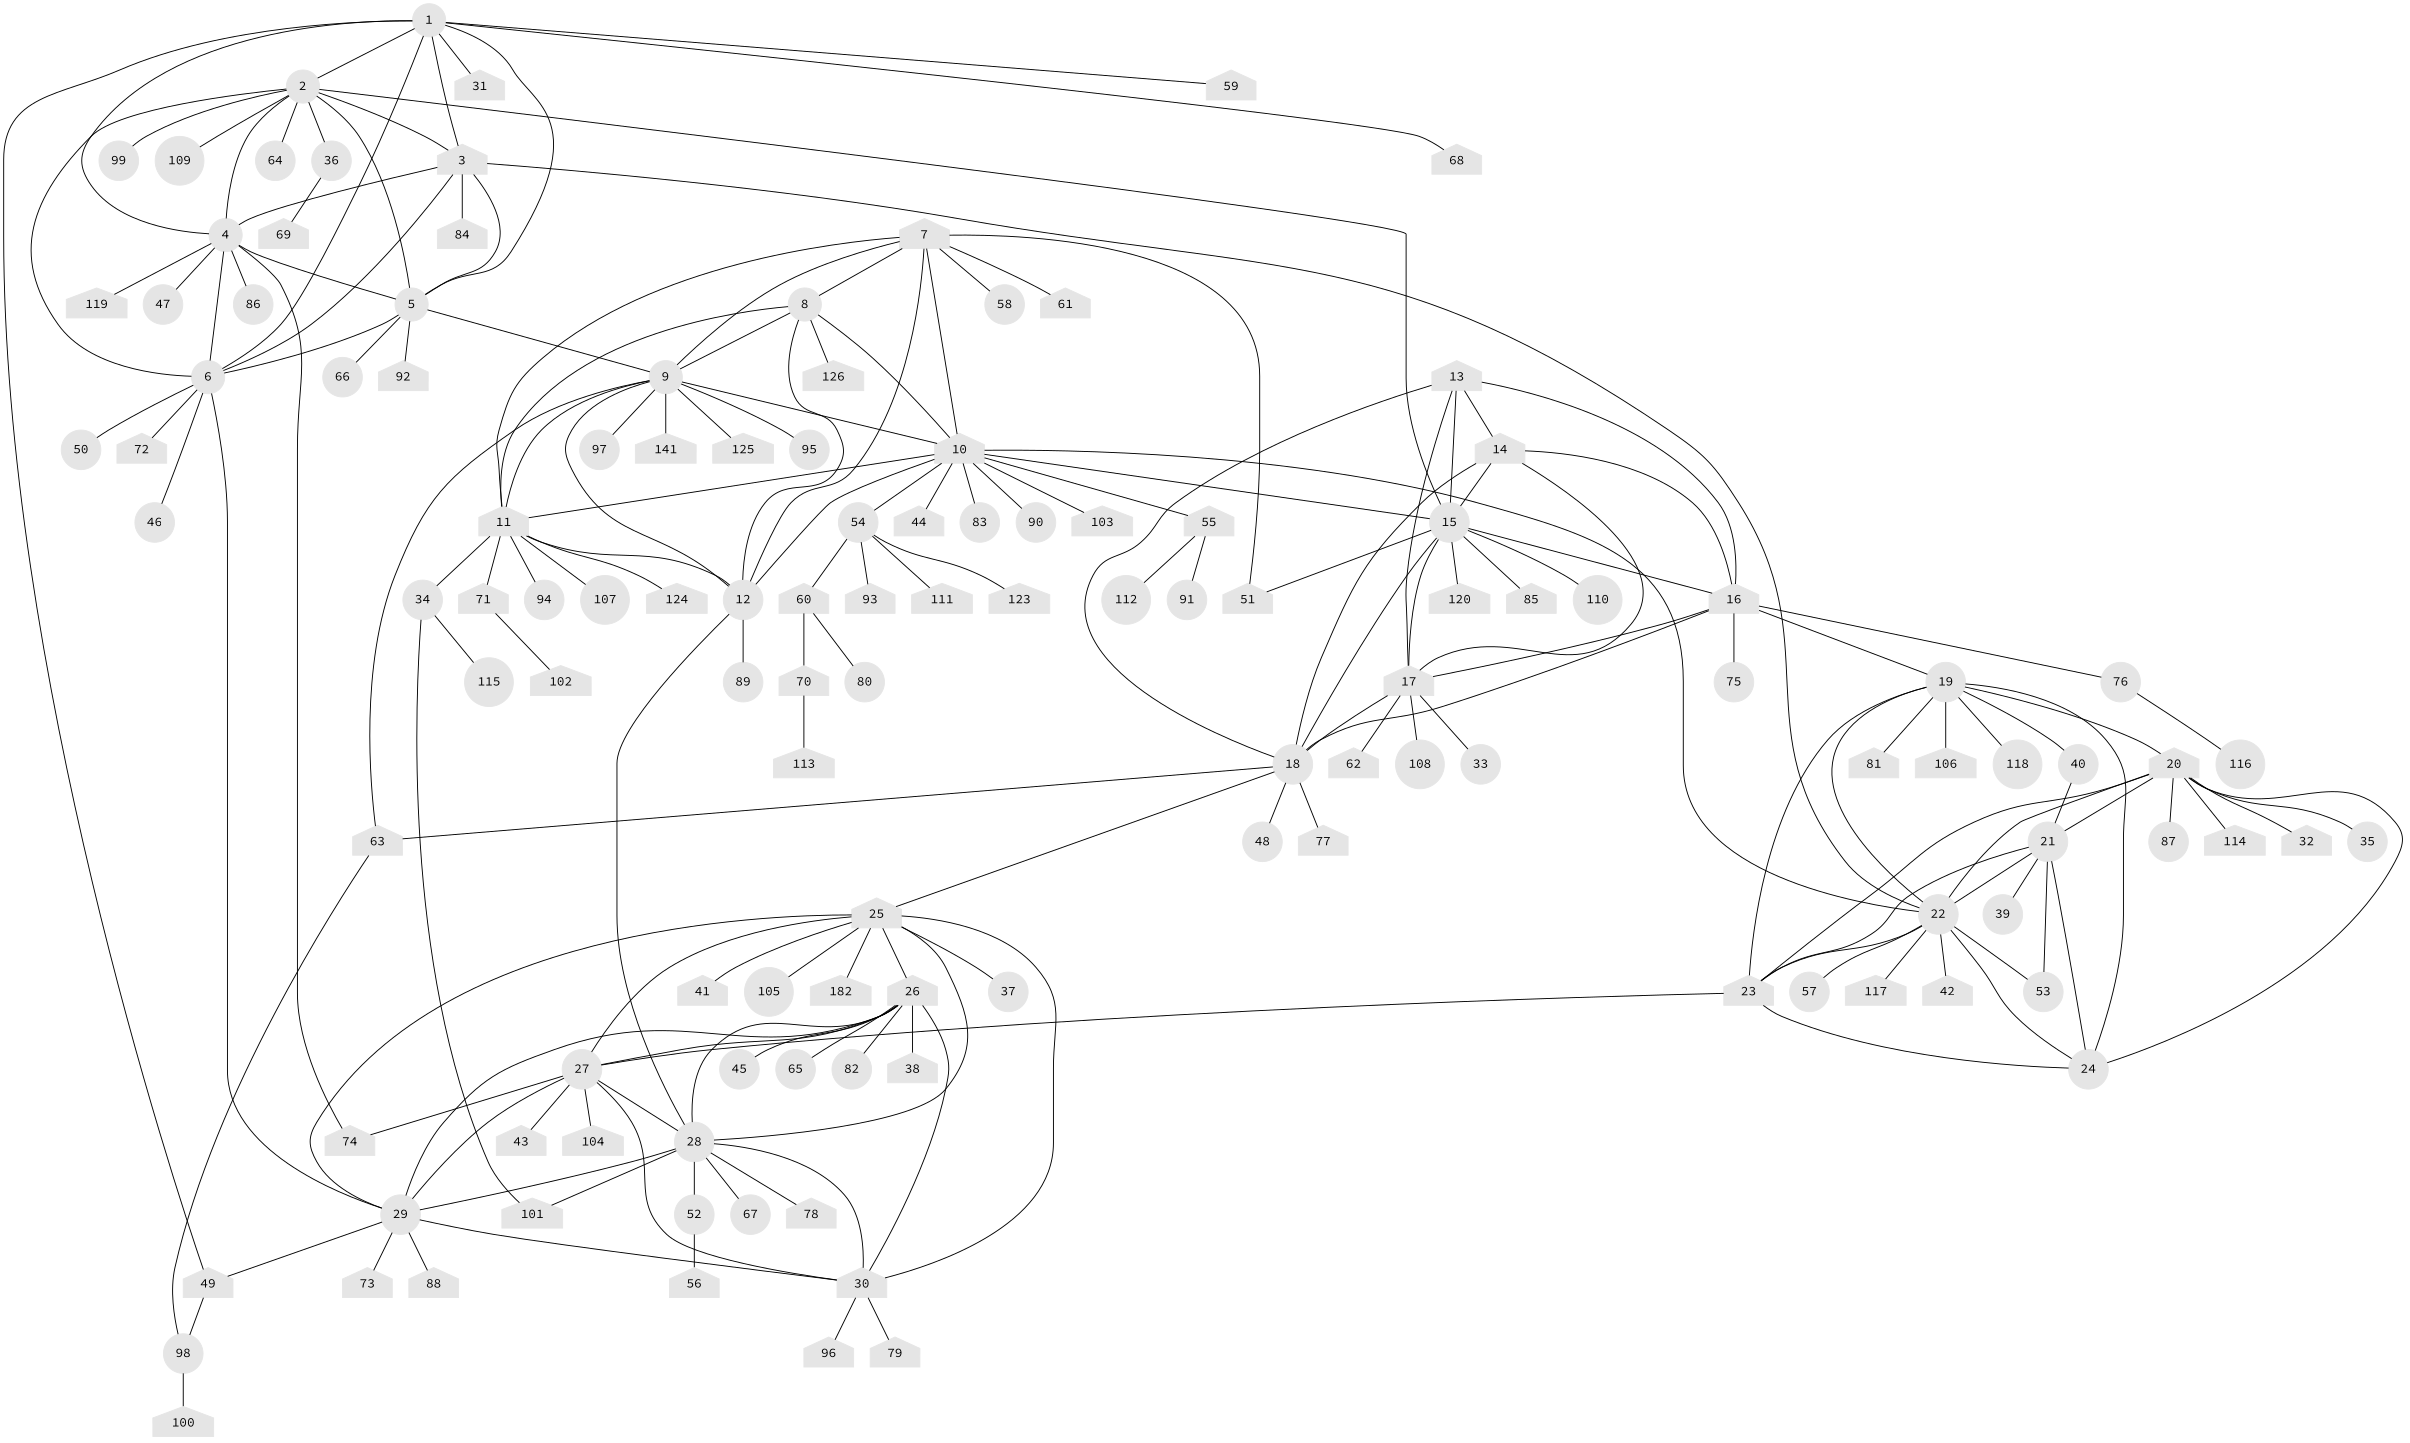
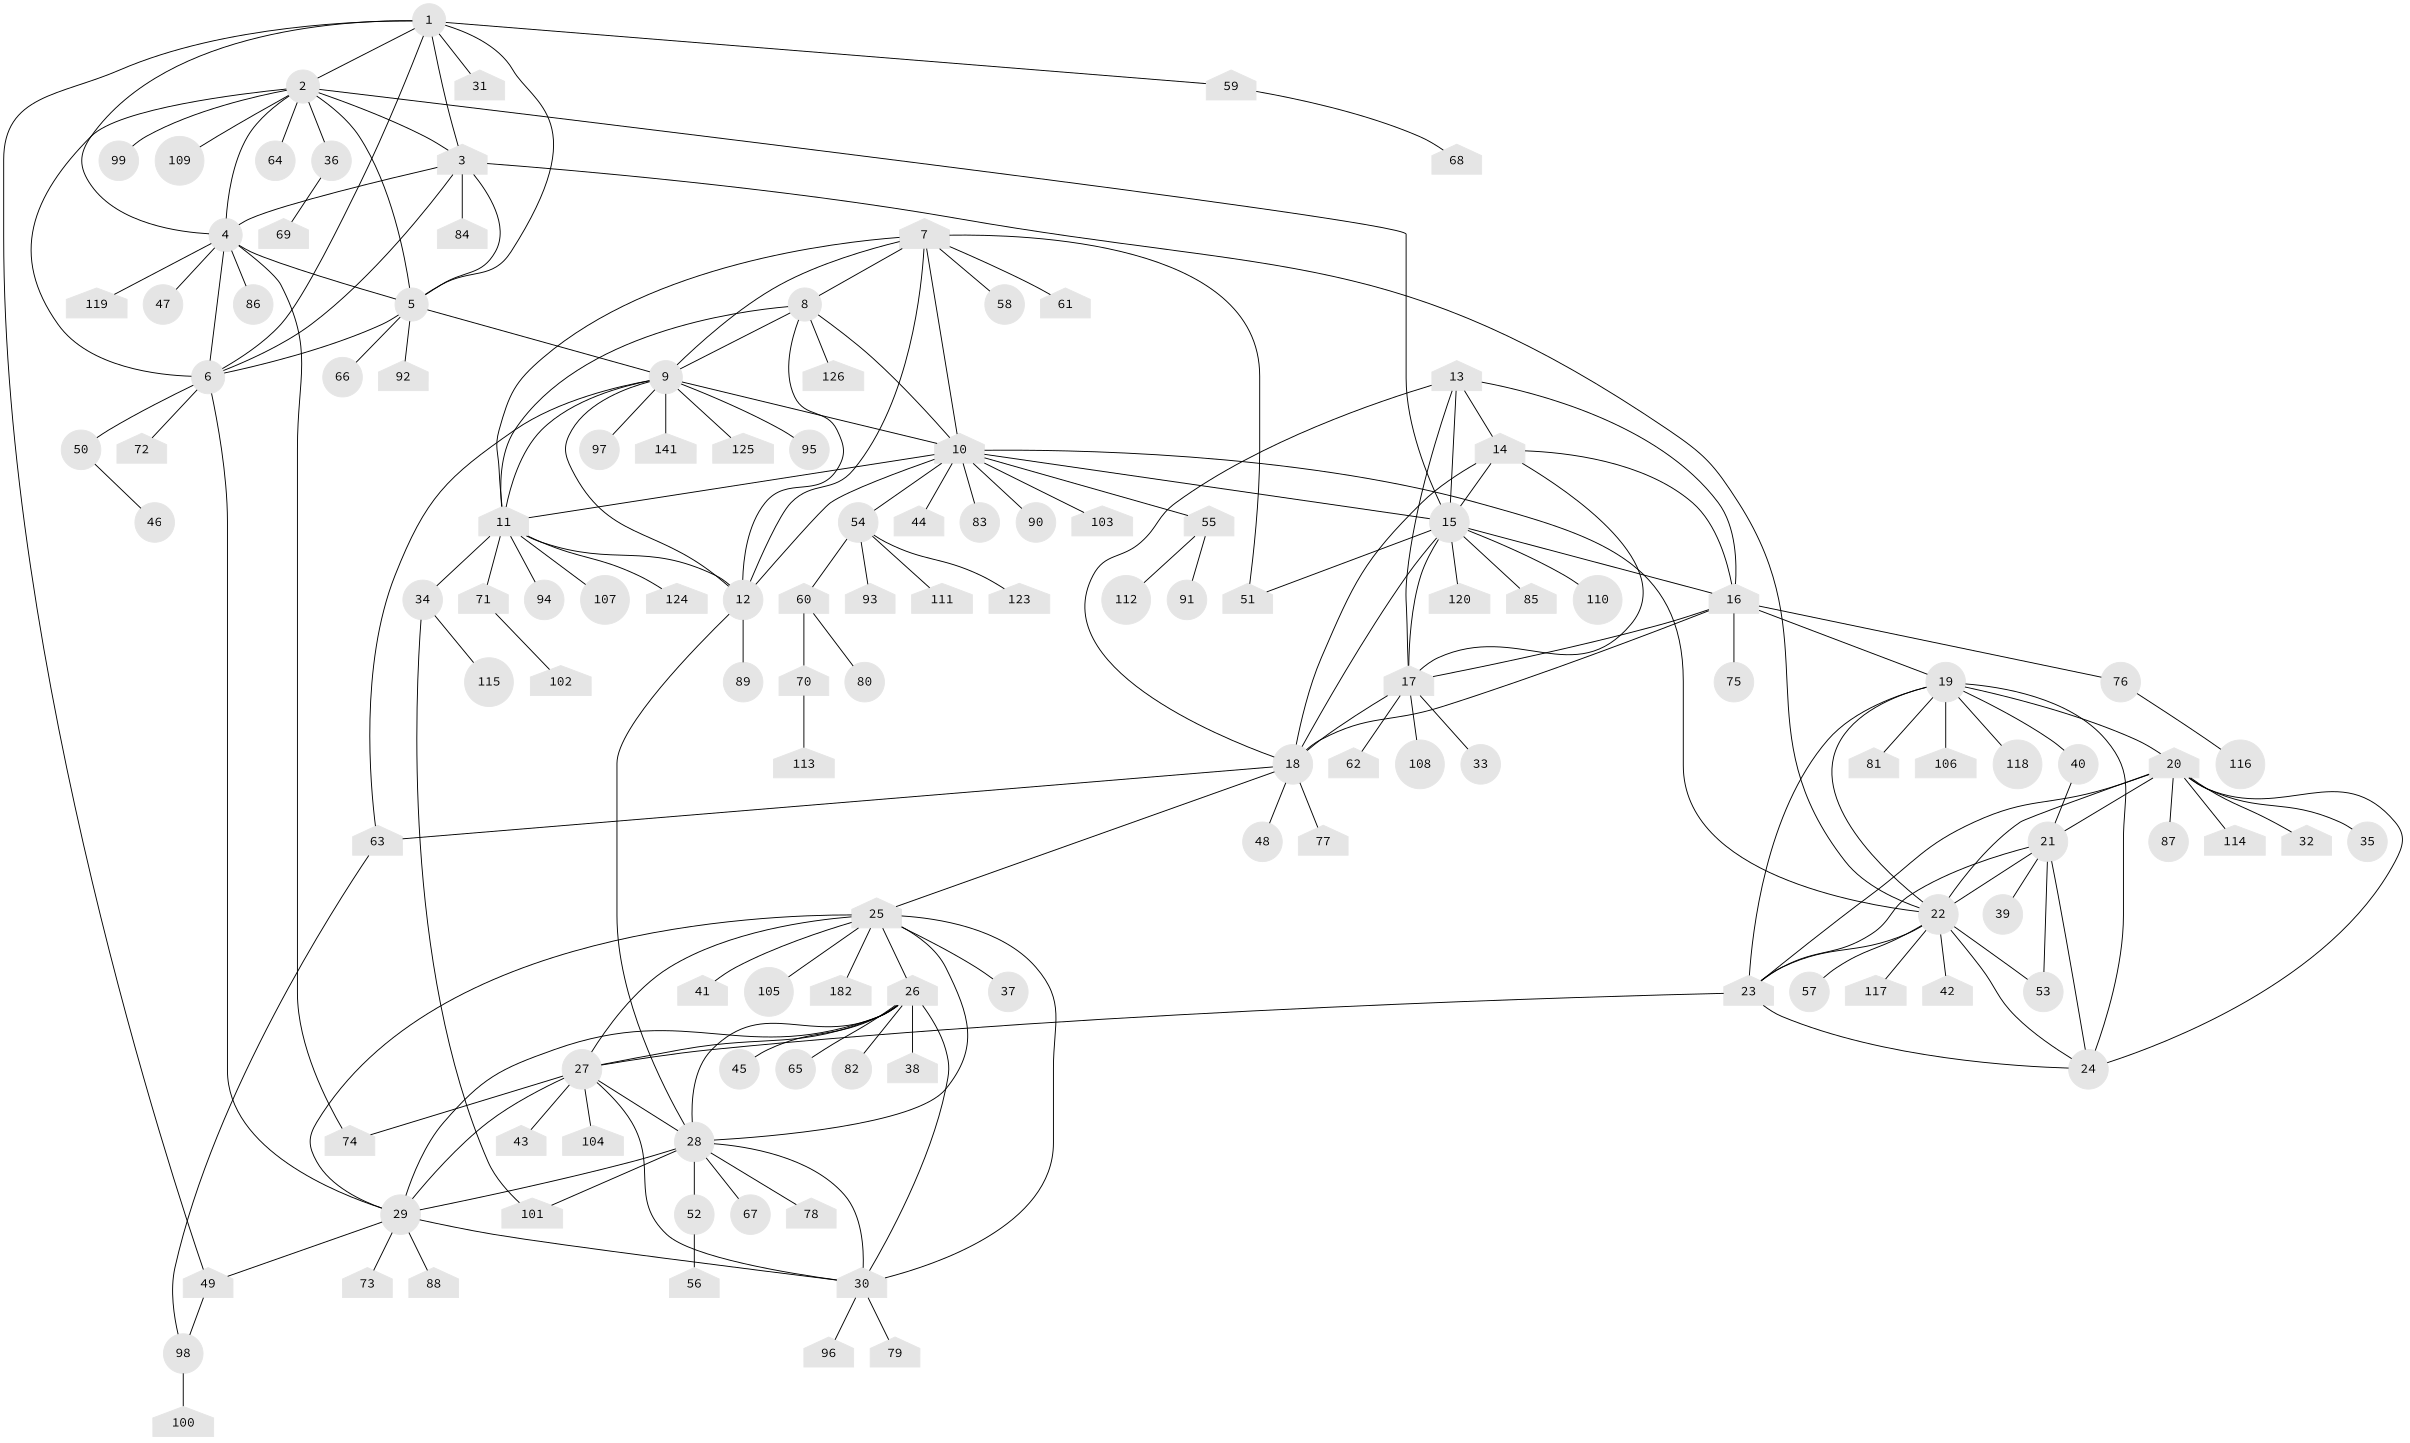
(947, 77) -> (1352, 113)
(183, 449) -> (118, 486)
